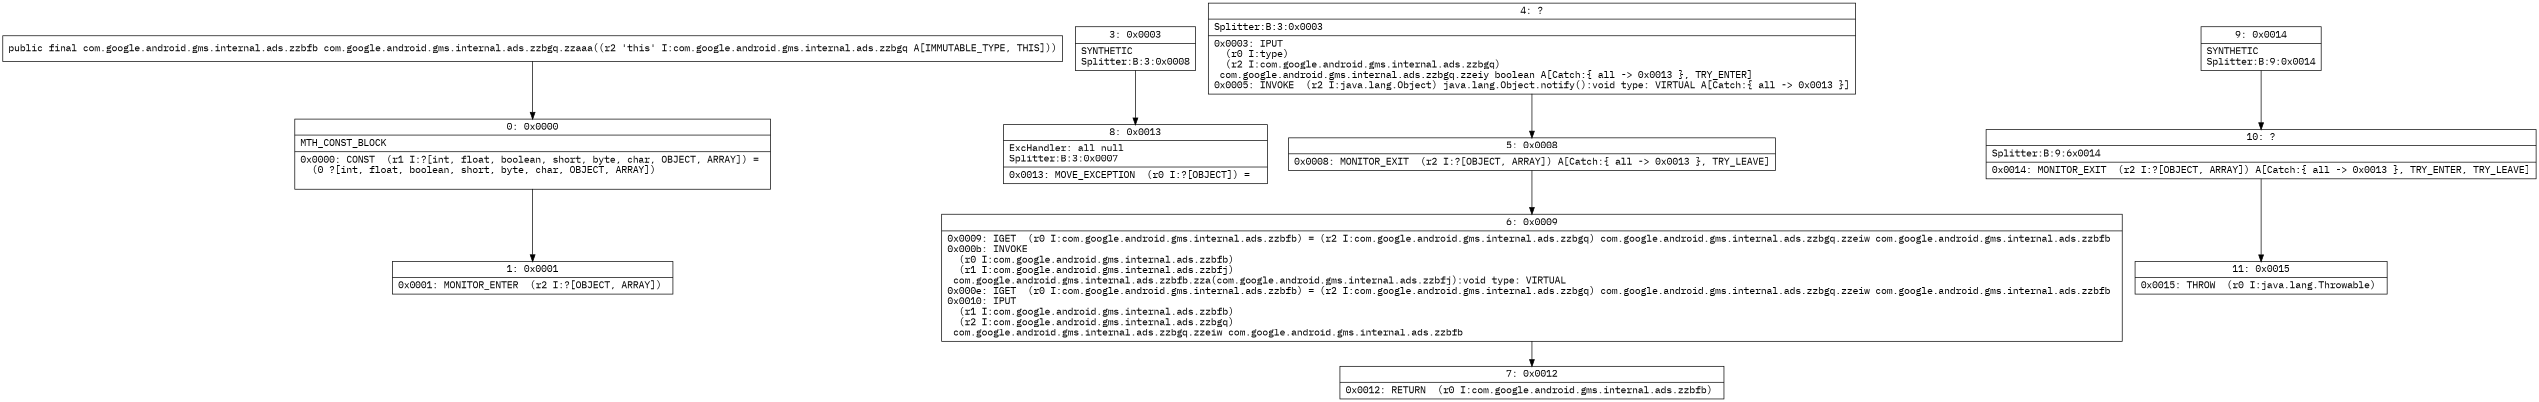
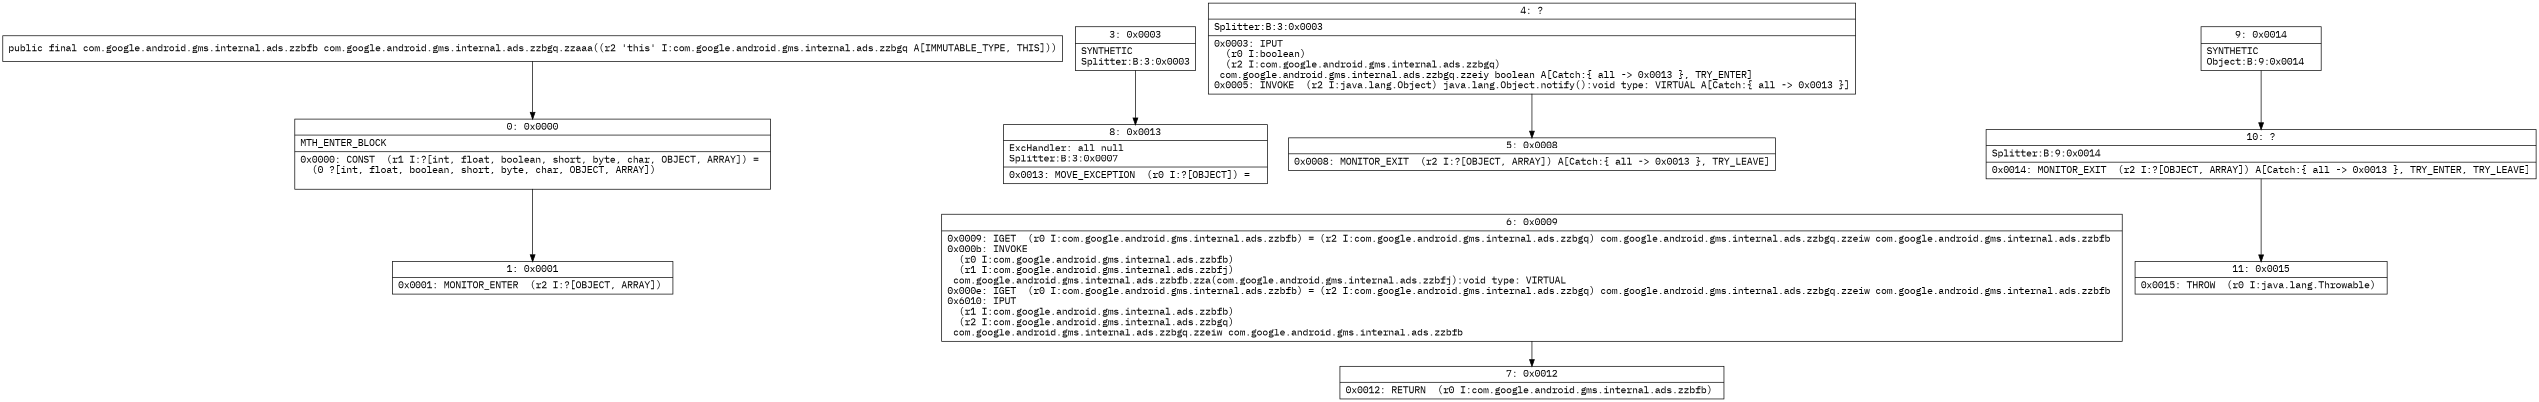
(1251, 54) -> (1260, 54)
(1135, 62) -> (1135, 62)
(2261, 62) -> (2256, 62)
(343, 143) -> (343, 143)
(2046, 153) -> (2046, 153)
(1532, 189) -> none
(988, 301) -> (988, 301)
